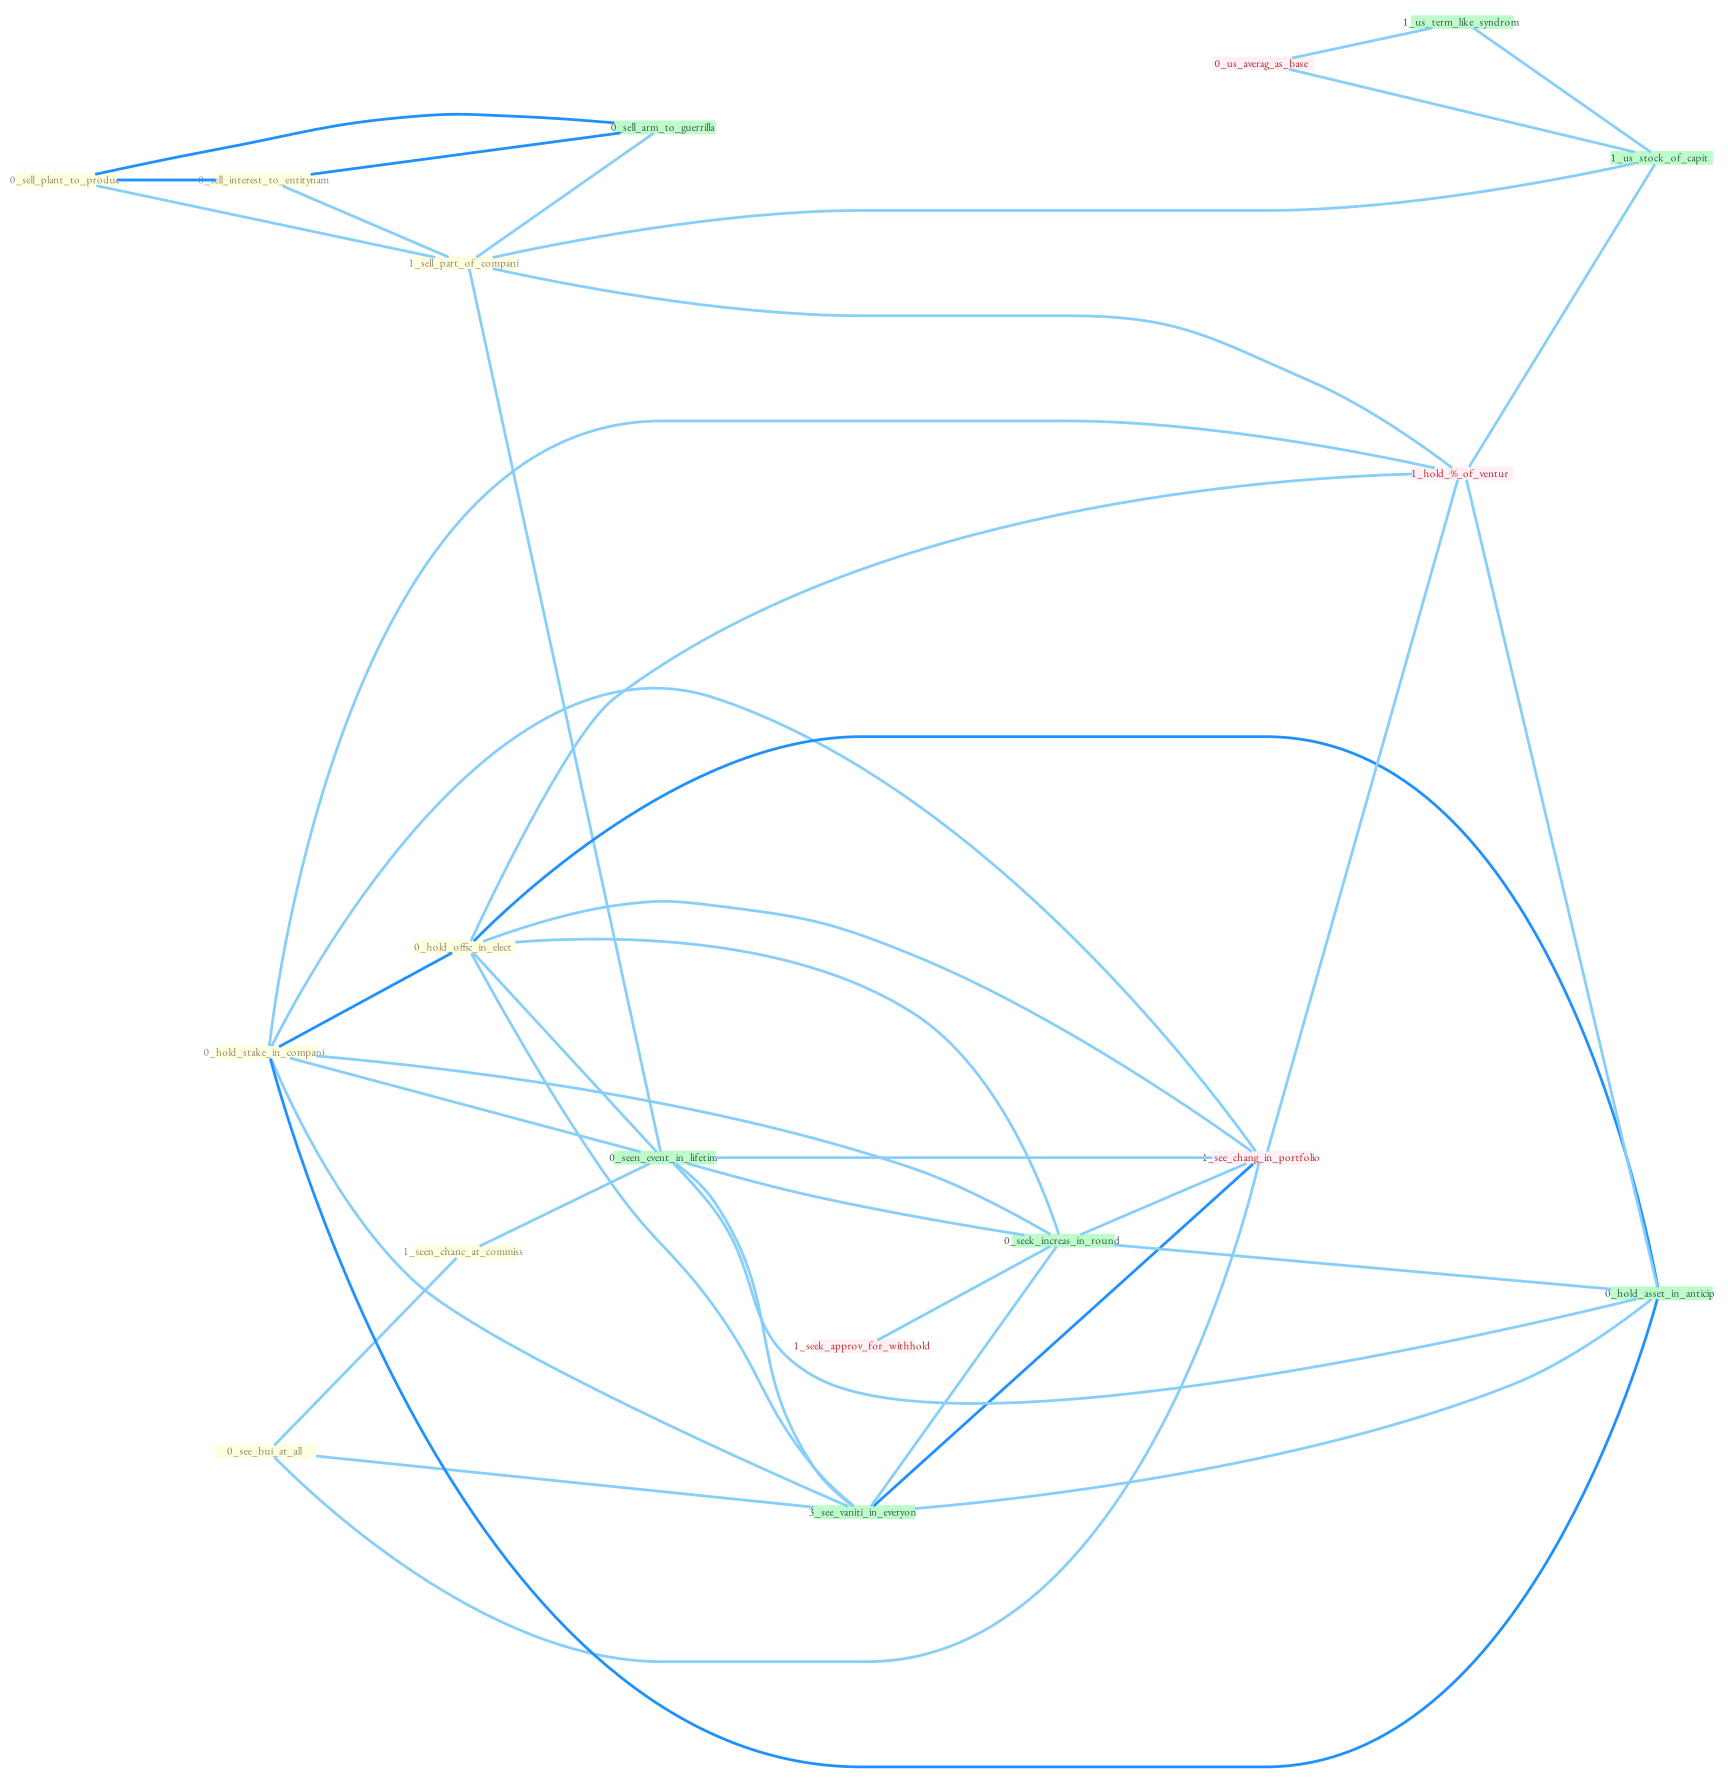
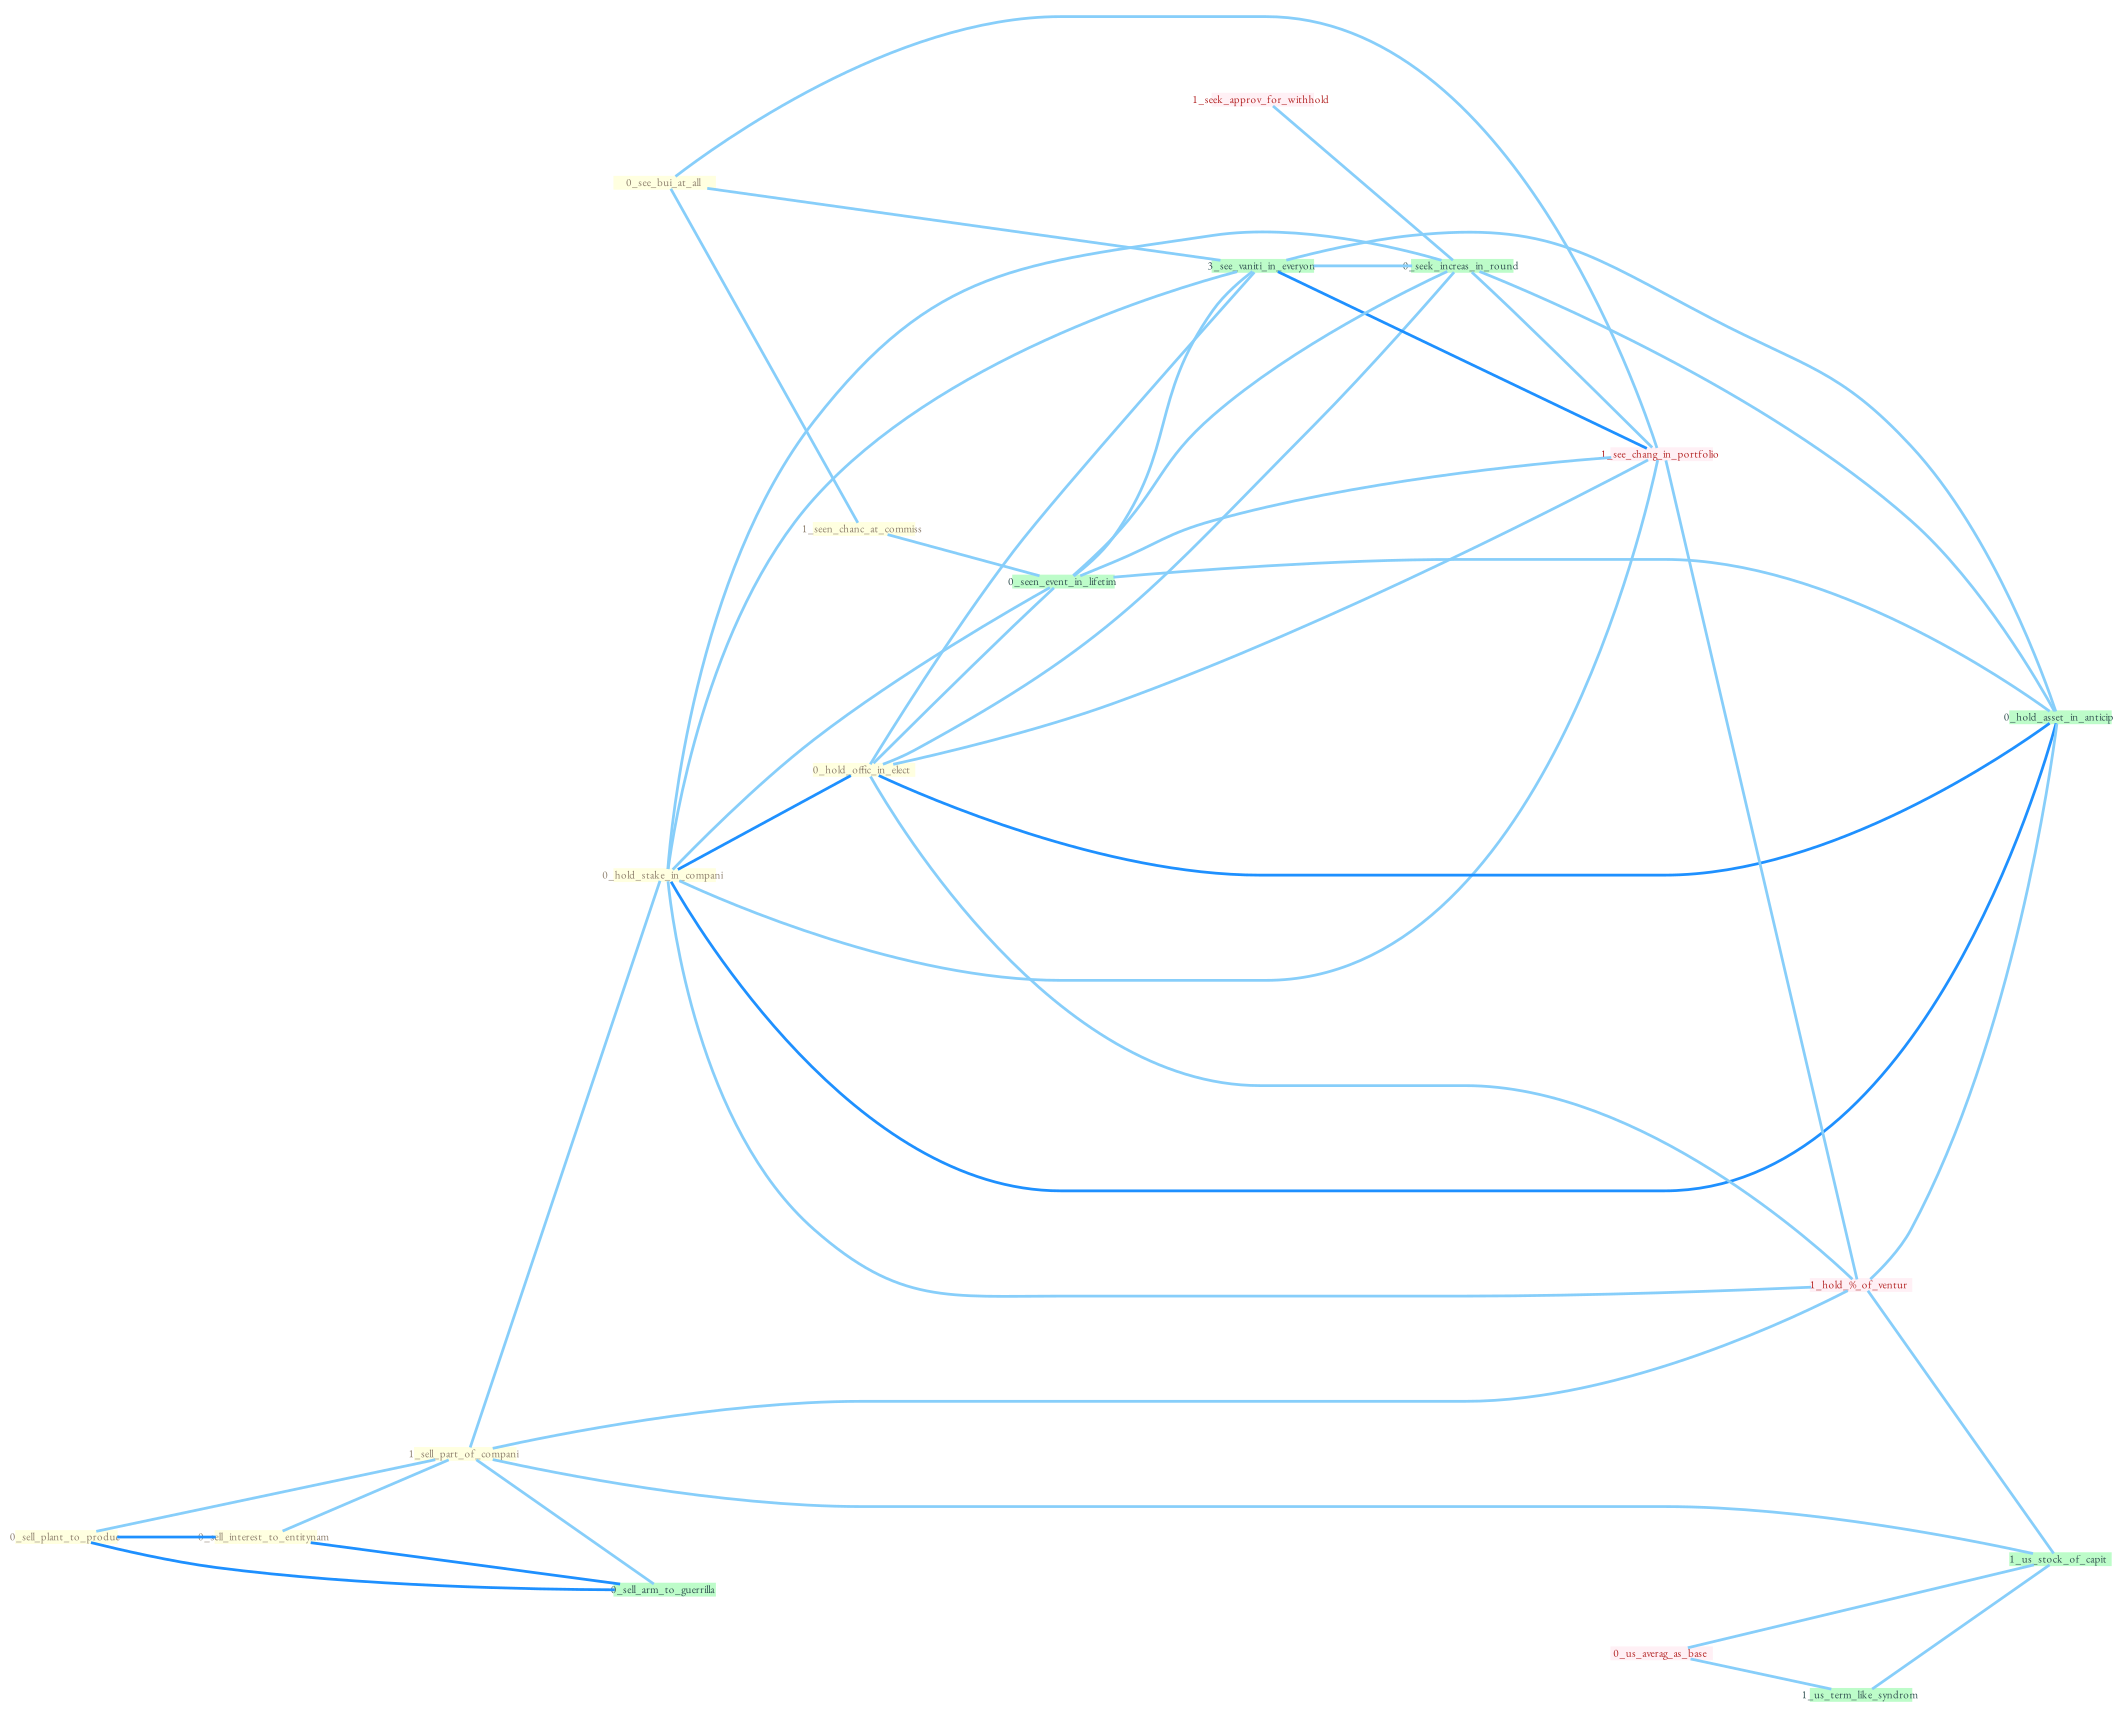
(560, 688) -> (565, 1164)
